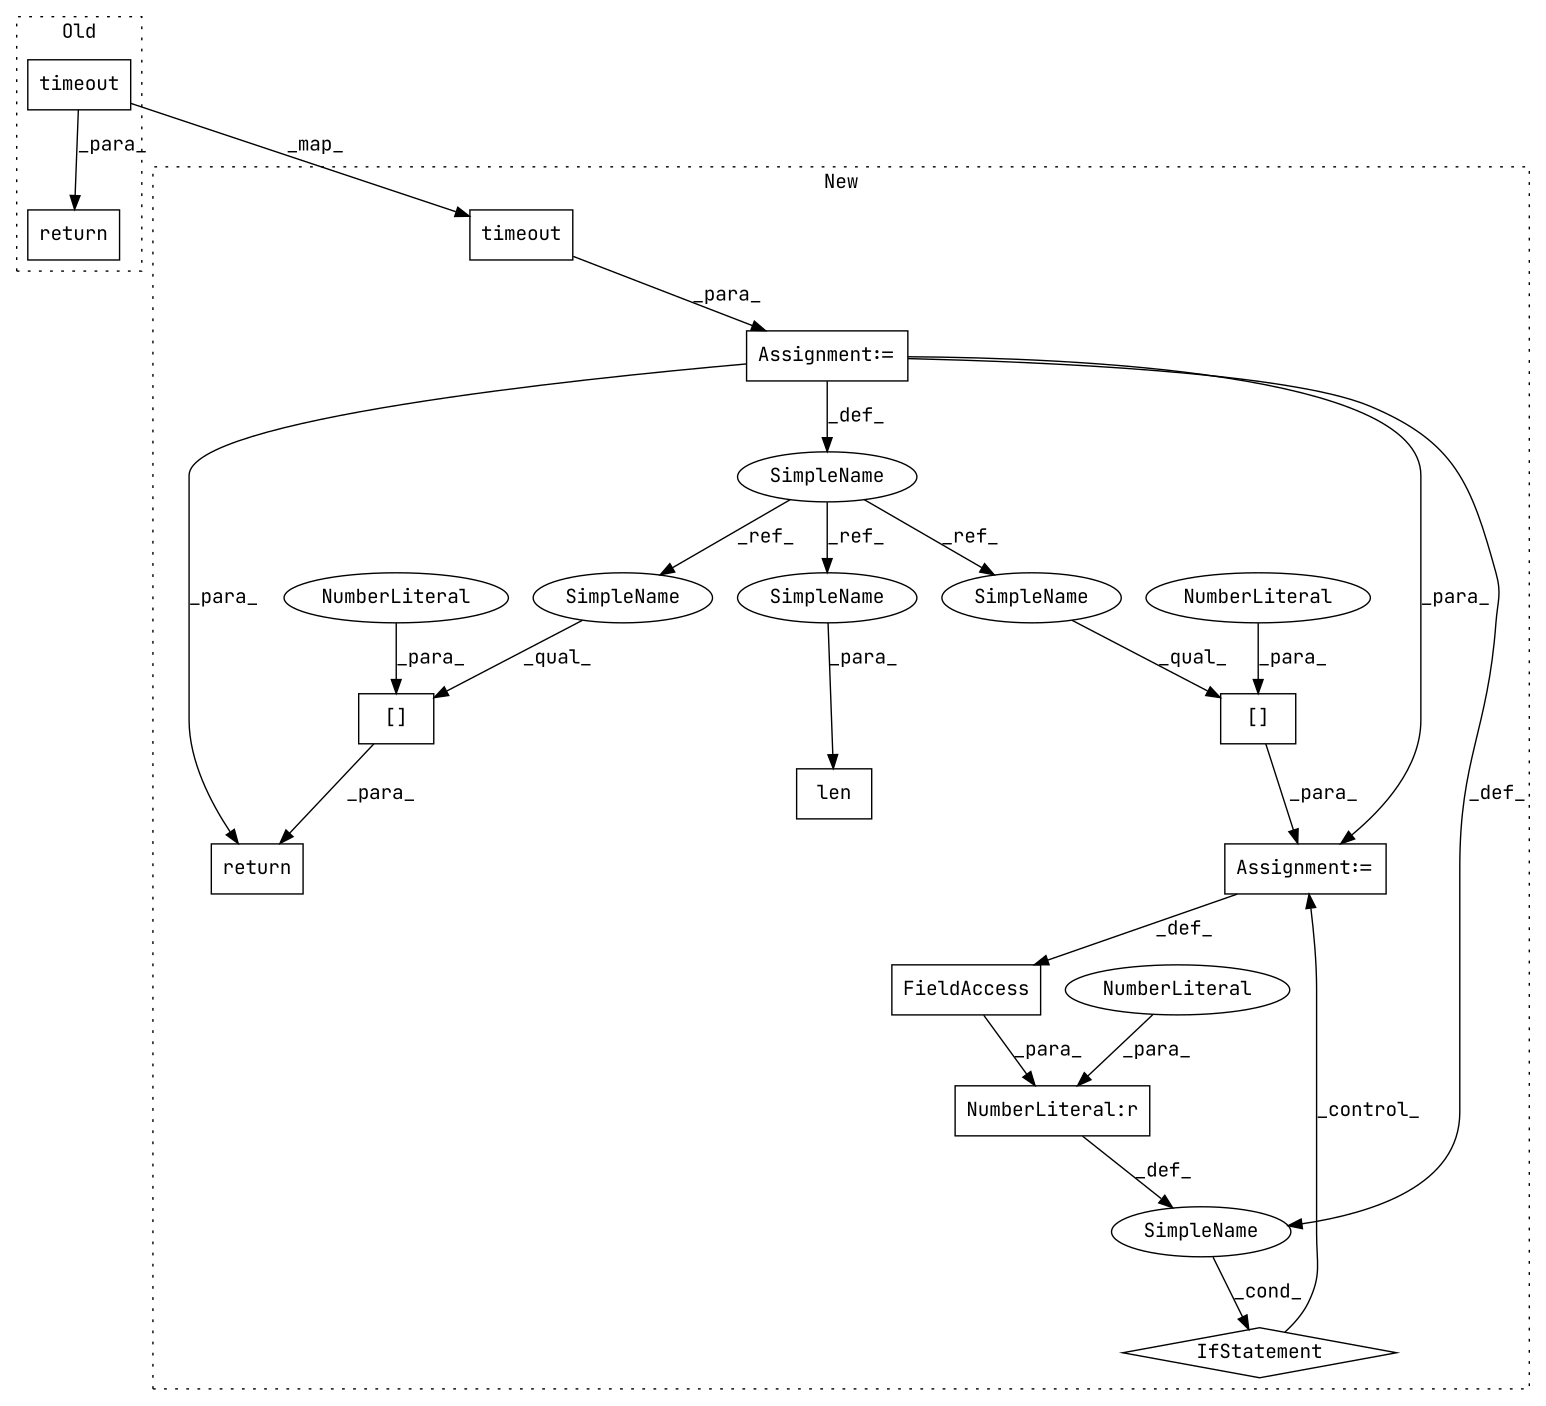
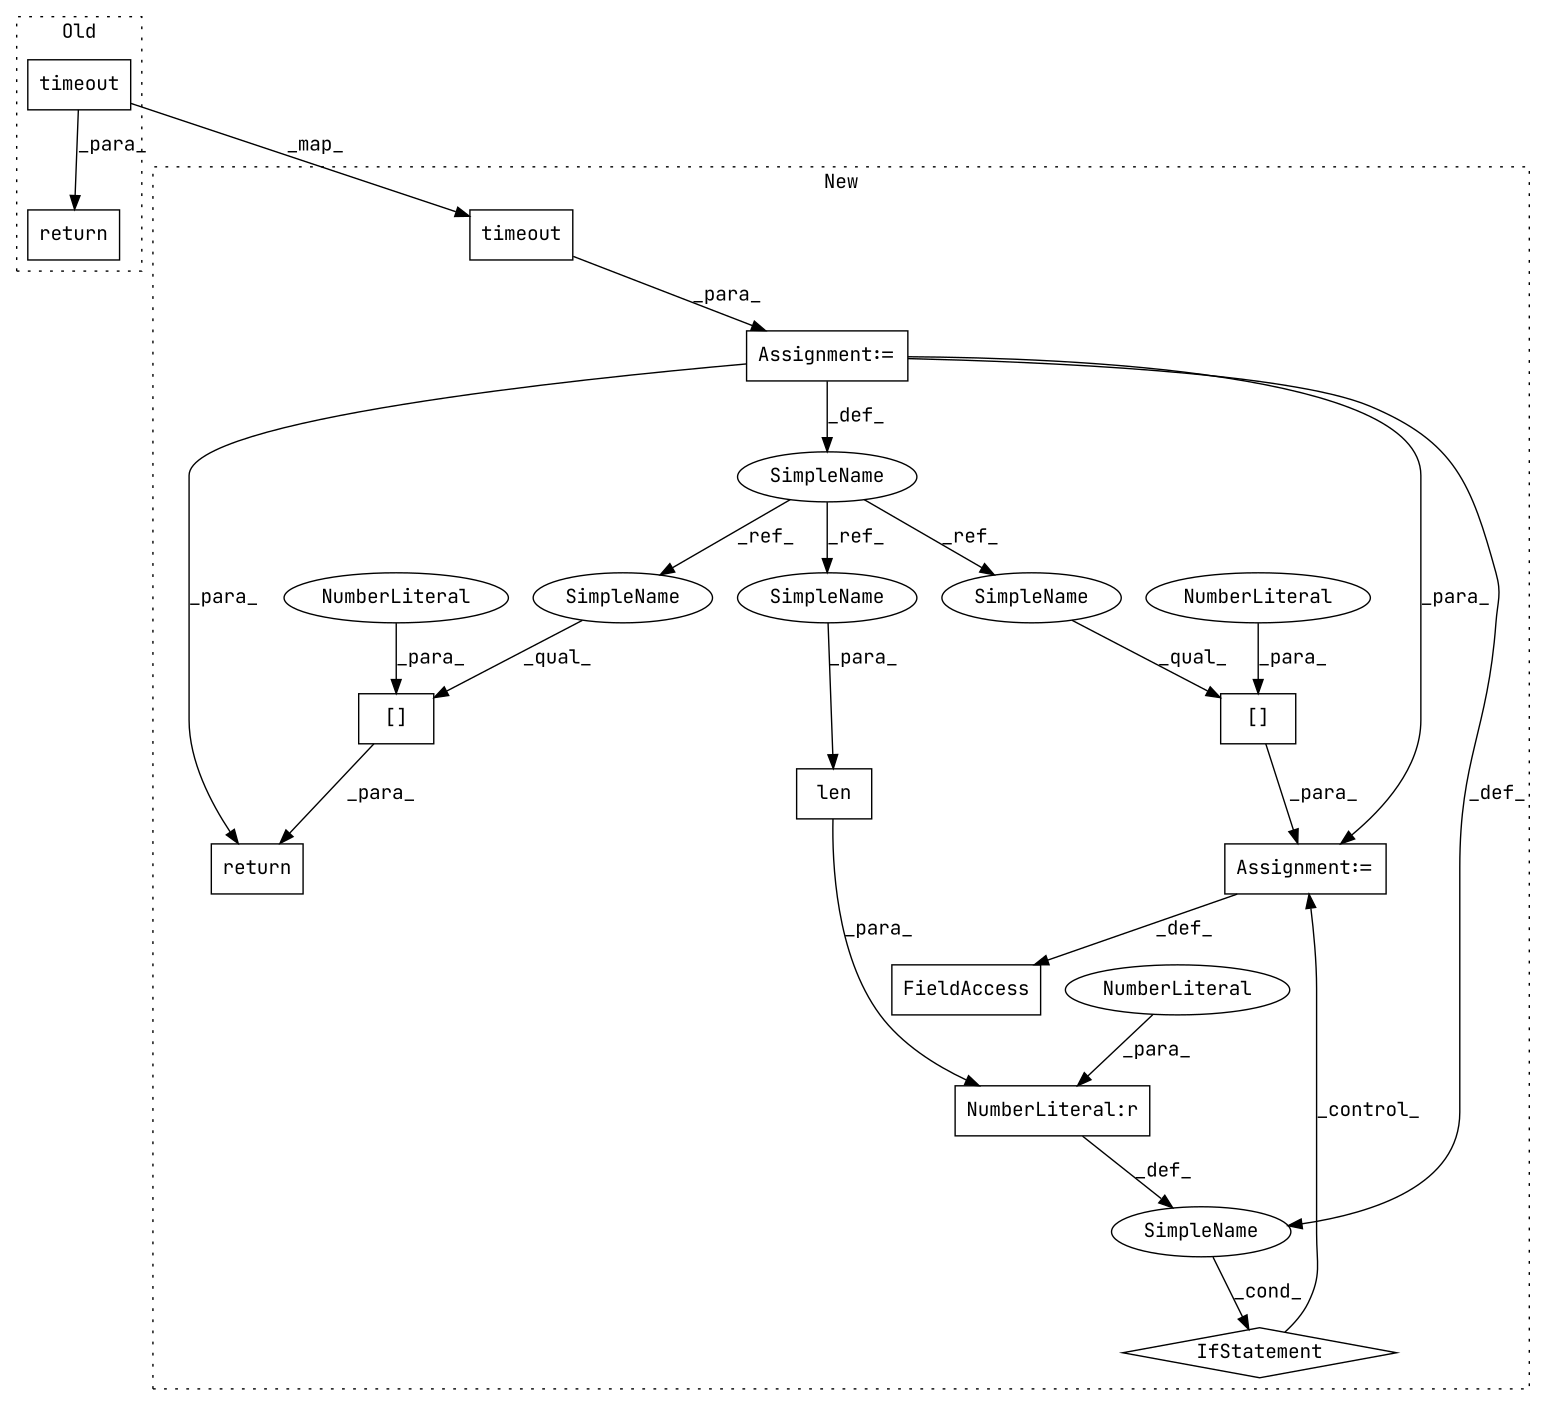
(1005, 1045) -> (857, 973)
